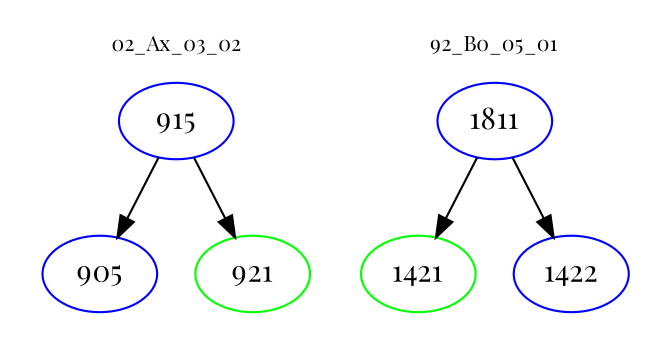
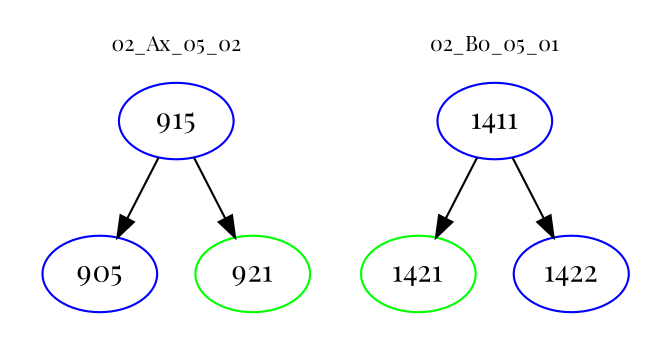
(176, 46) -> (176, 46)
(495, 46) -> (495, 46)
(495, 121) -> (495, 121)
